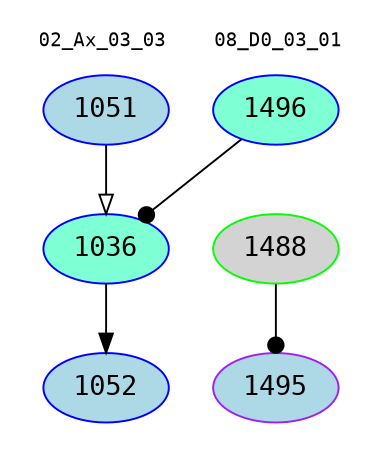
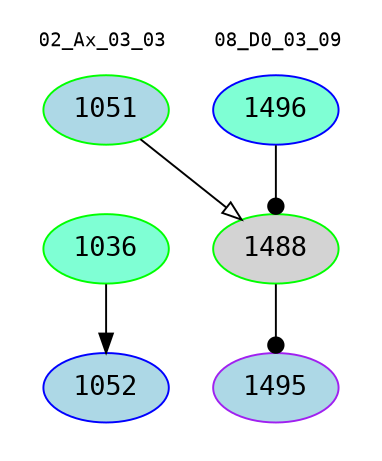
(279, 41) -> (279, 41)
(106, 110) -> (106, 110)
(210, 164) -> (276, 172)
(106, 170) -> (170, 163)
(106, 249) -> (106, 249)
